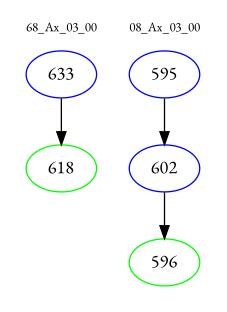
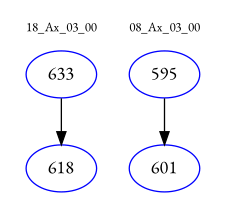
(62, 28) -> (62, 28)
(61, 168) -> (61, 168)
(164, 168) -> (164, 168)
(164, 262) -> none
